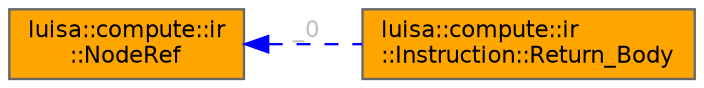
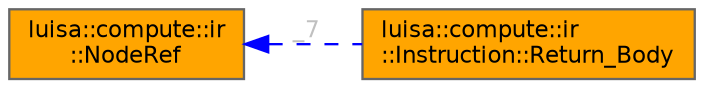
(303, 31) -> (303, 31)
